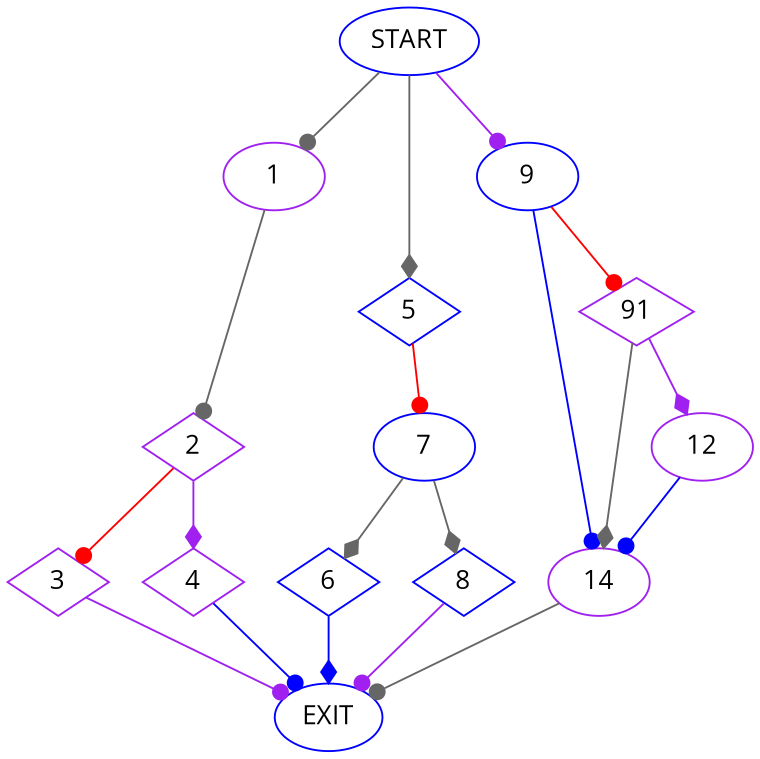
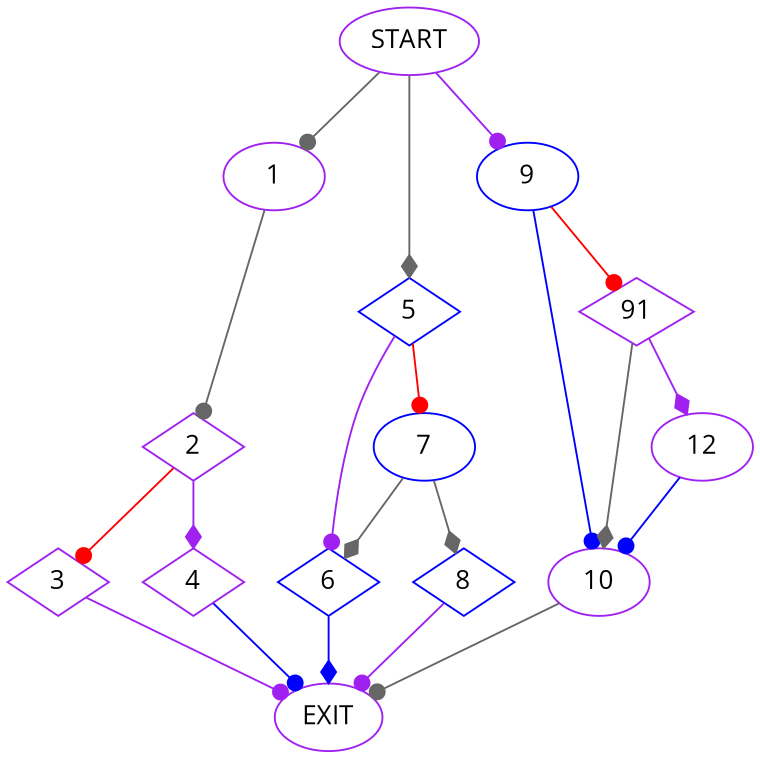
(409, 41) -> (409, 41)
none -> (351, 431)
(599, 582) -> (599, 582)
(329, 717) -> (329, 717)
